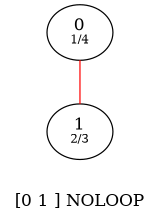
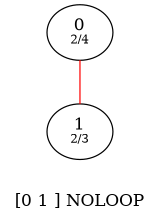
(80, 40) -> (80, 40)
